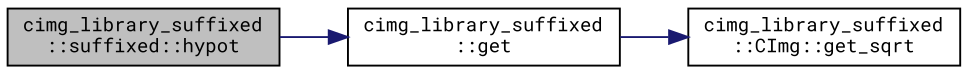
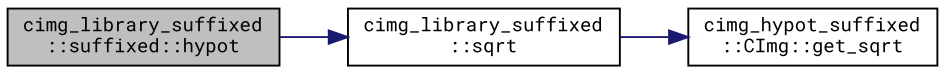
(484, 37) -> (484, 37)
(824, 37) -> (813, 37)
